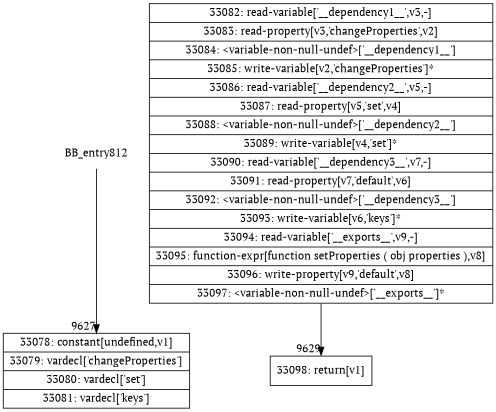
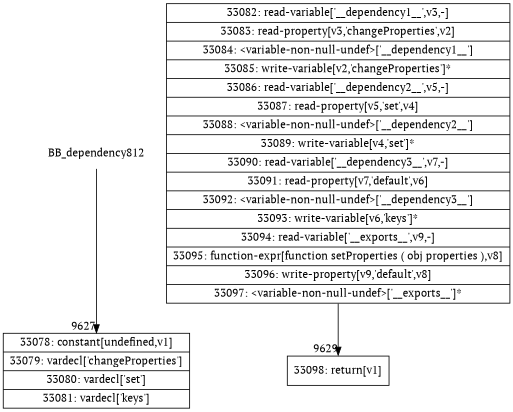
(96, 153) -> (96, 153)
